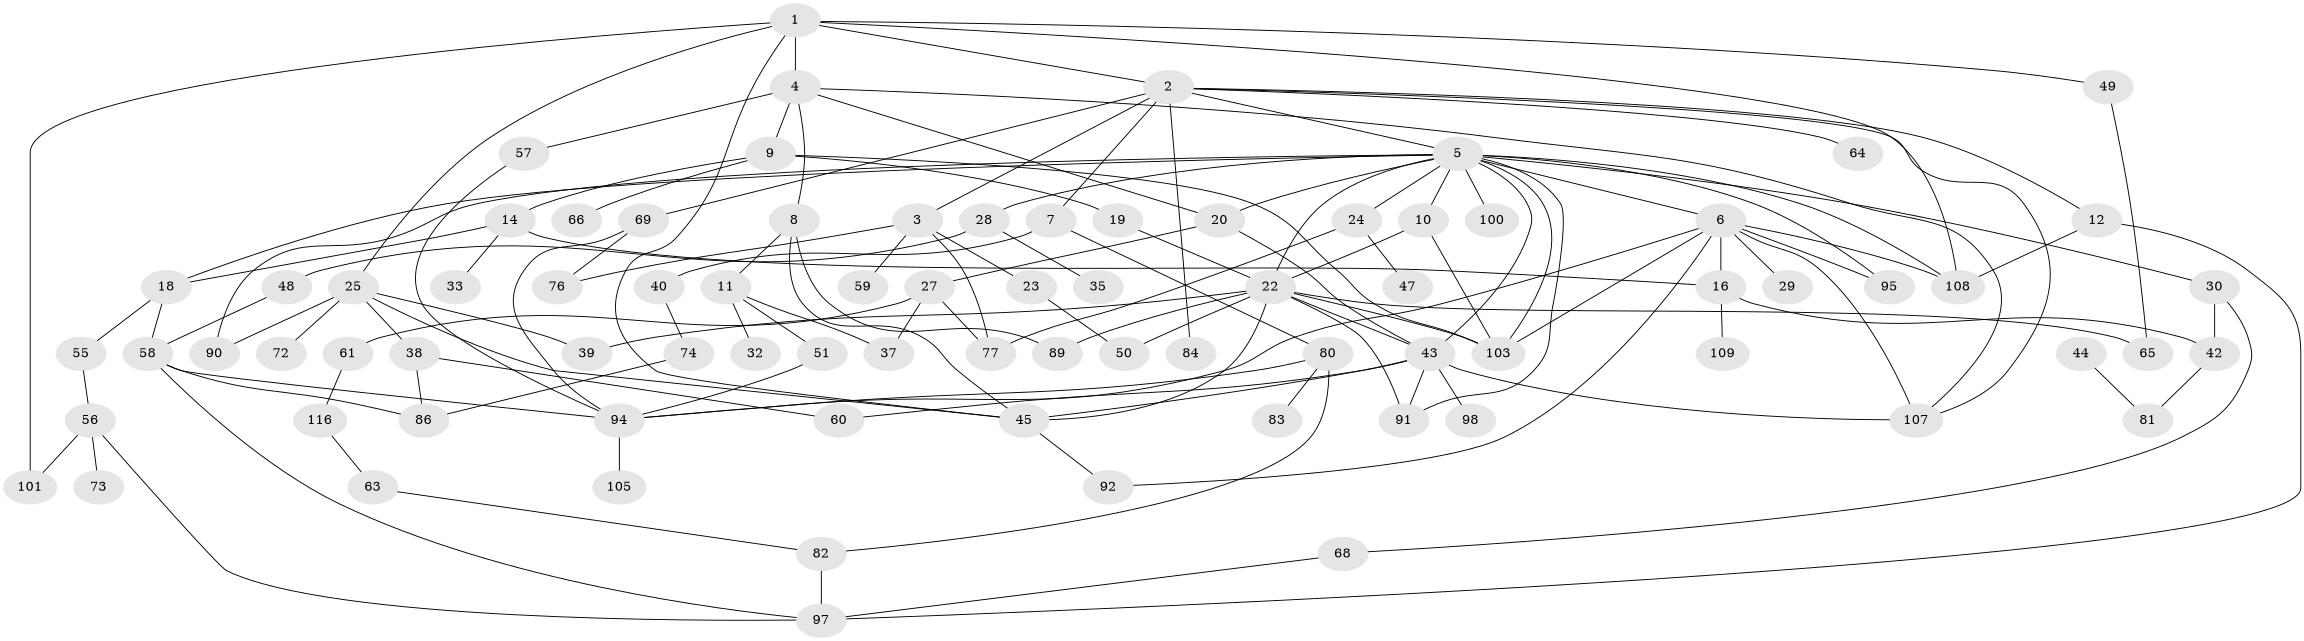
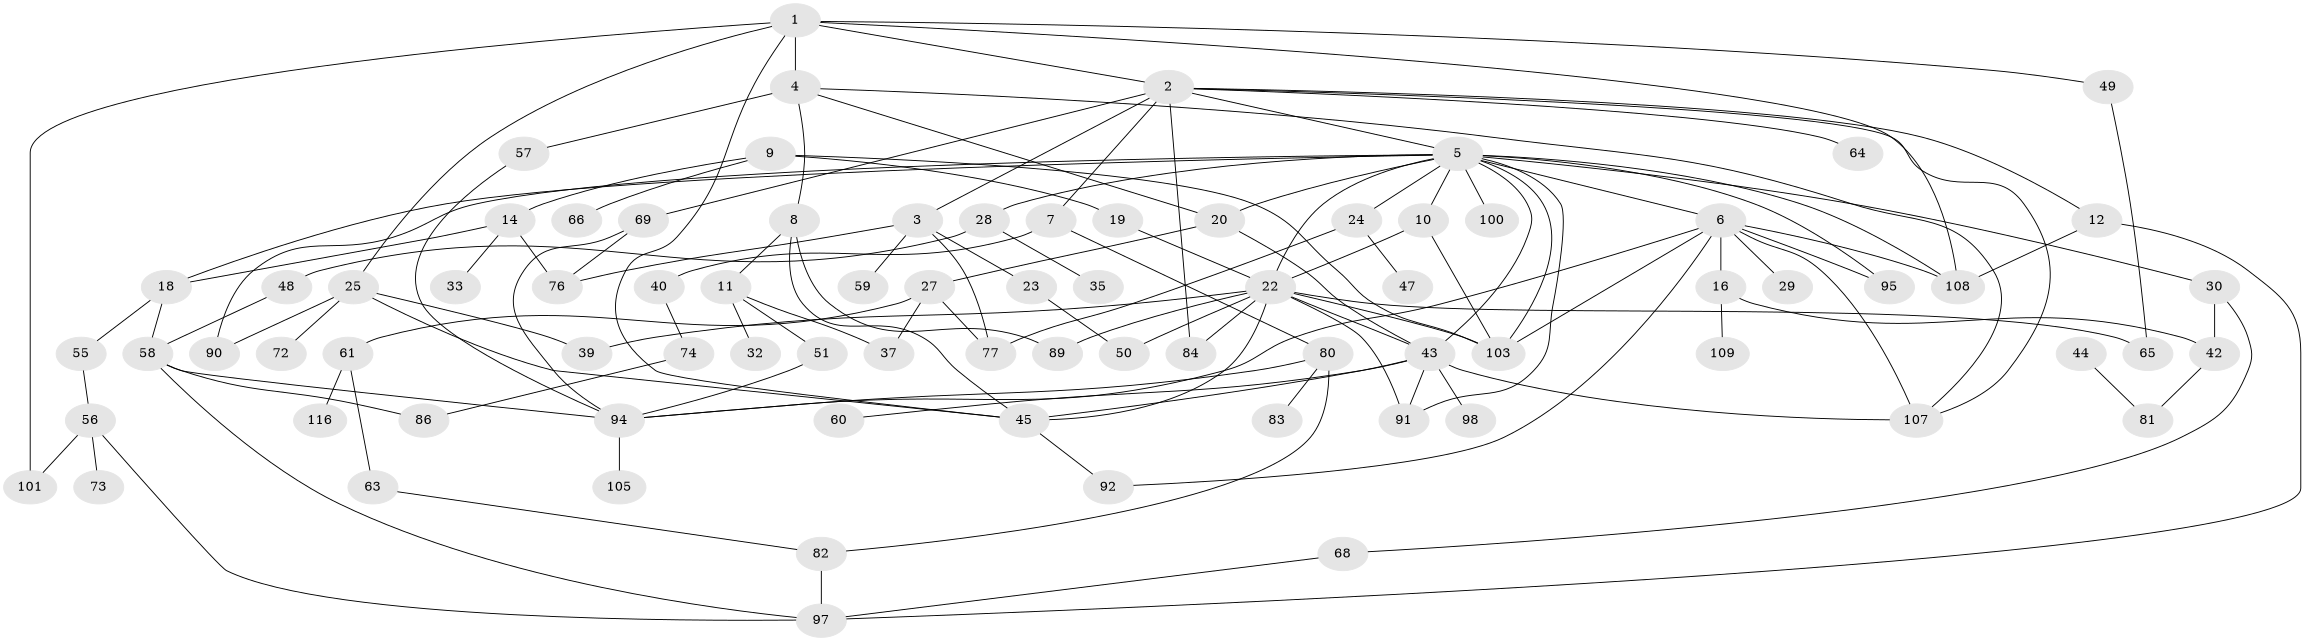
(783, 120) -> none
(1111, 268) -> (540, 262)
none -> (1231, 321)
(415, 354) -> none
(347, 454) -> (360, 421)
